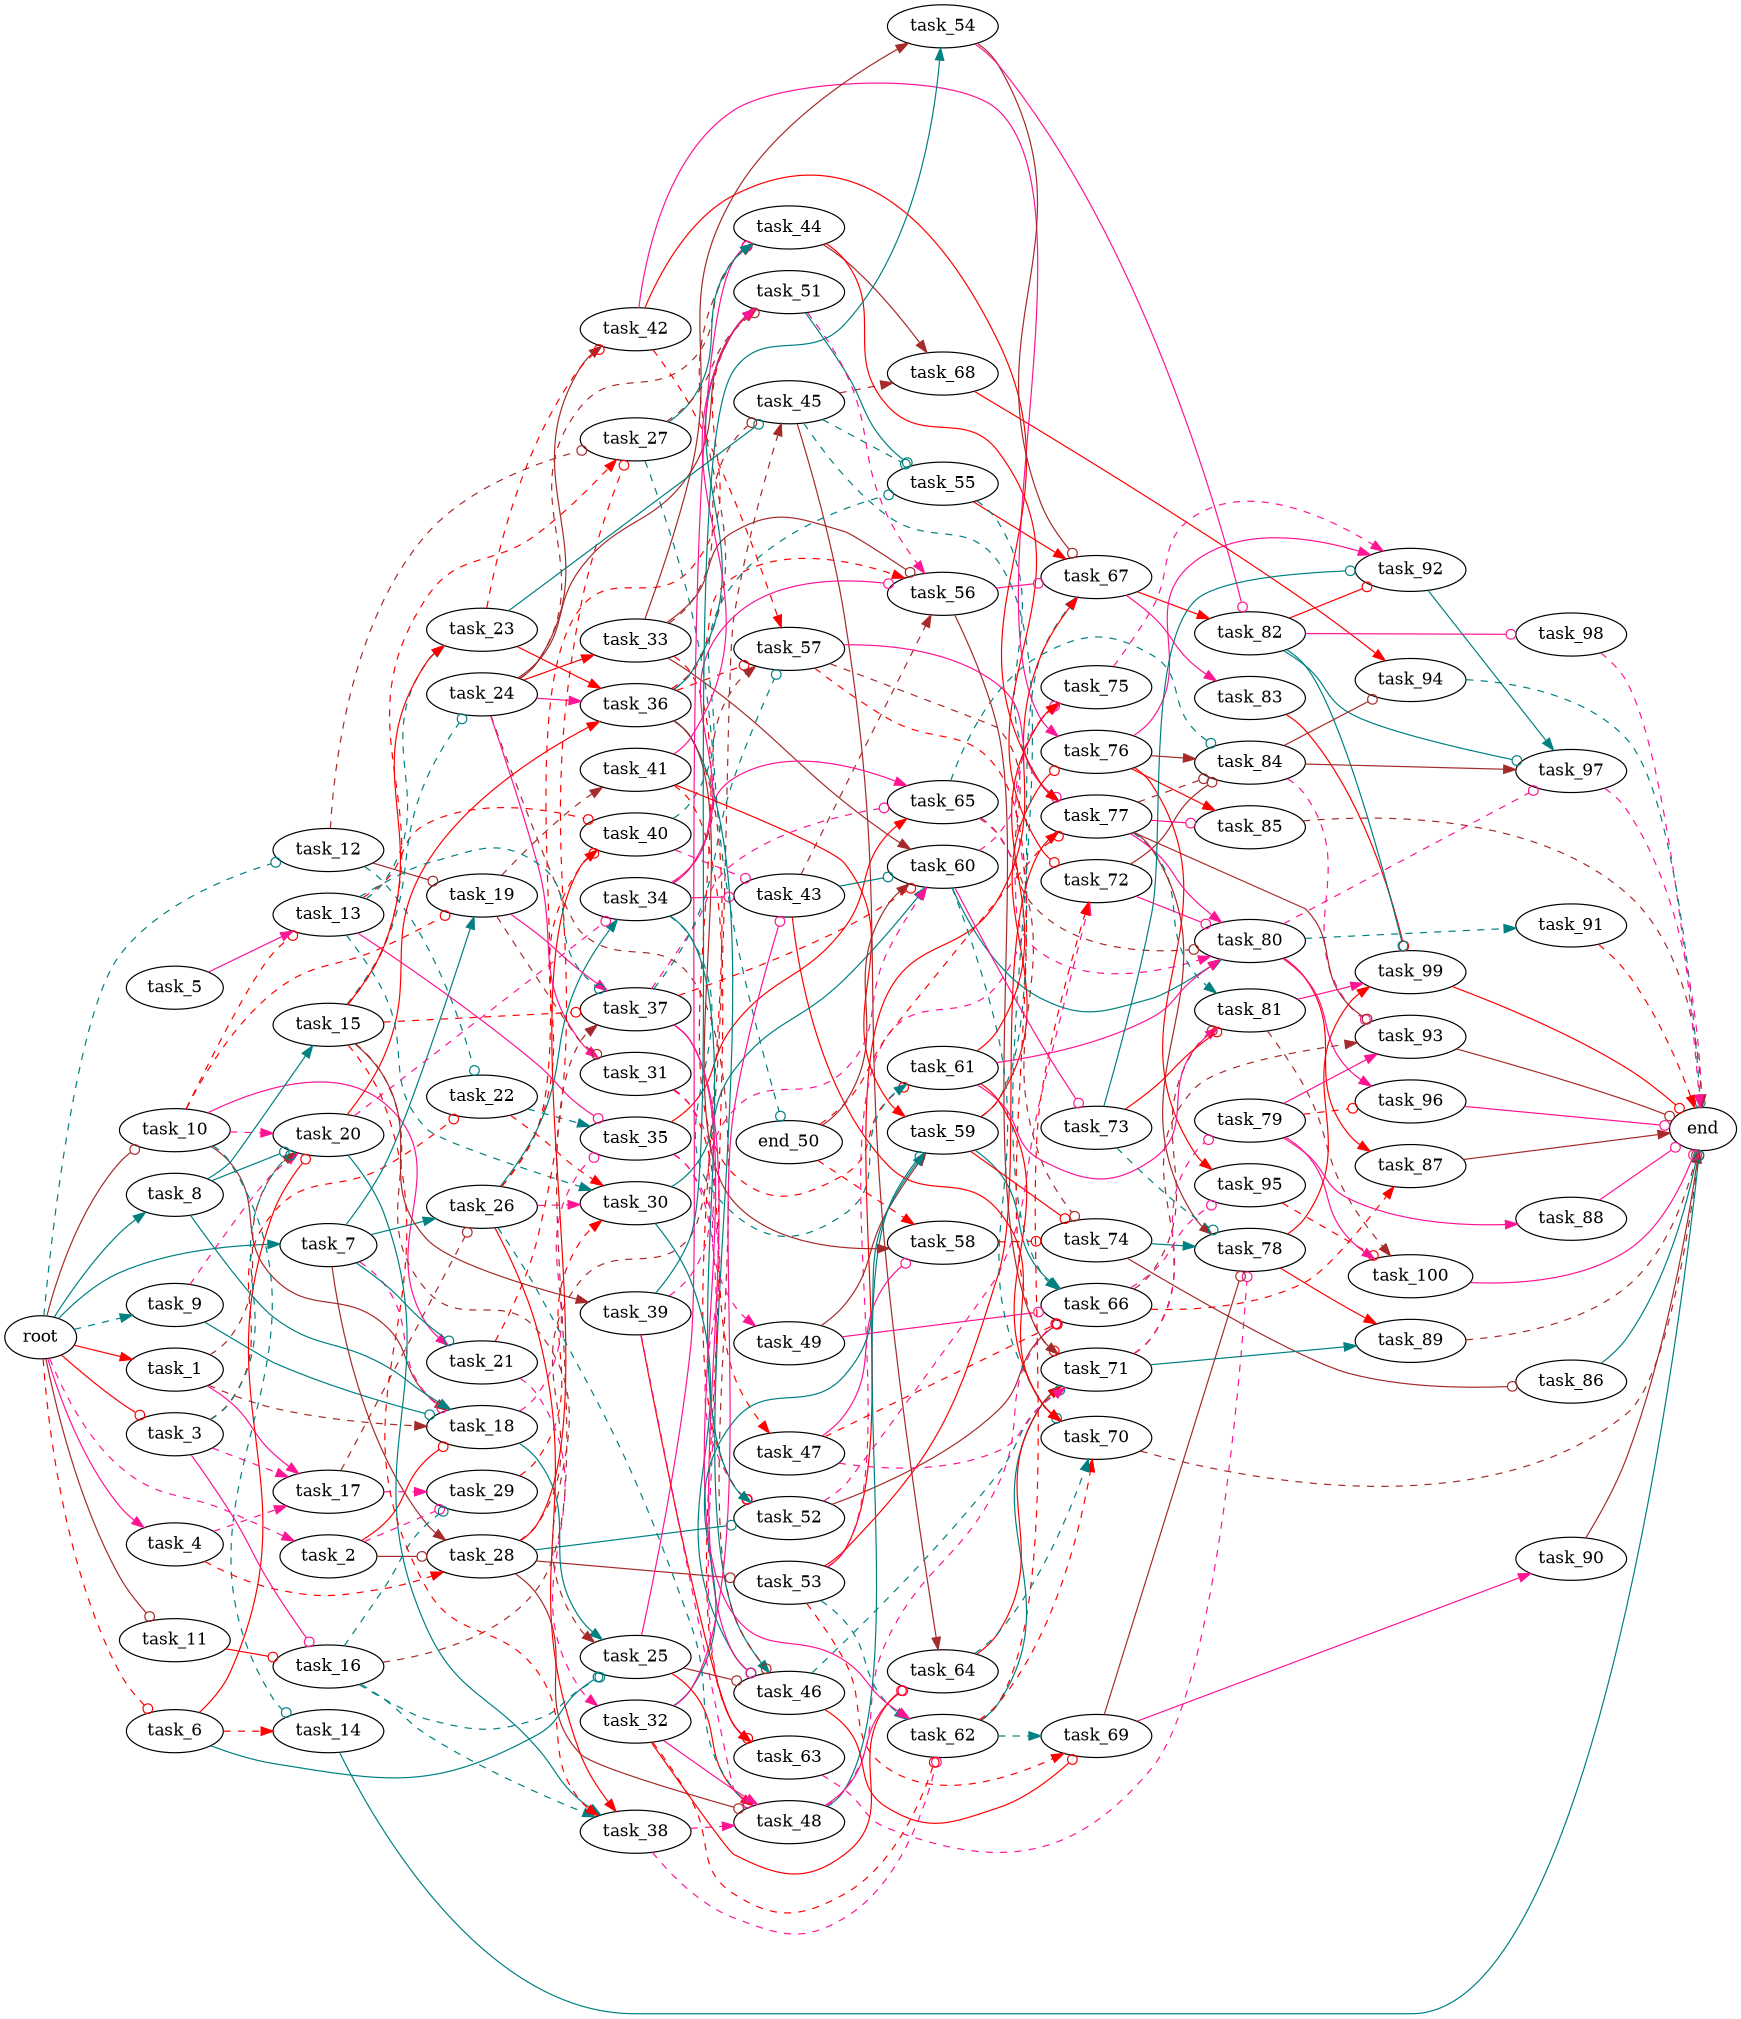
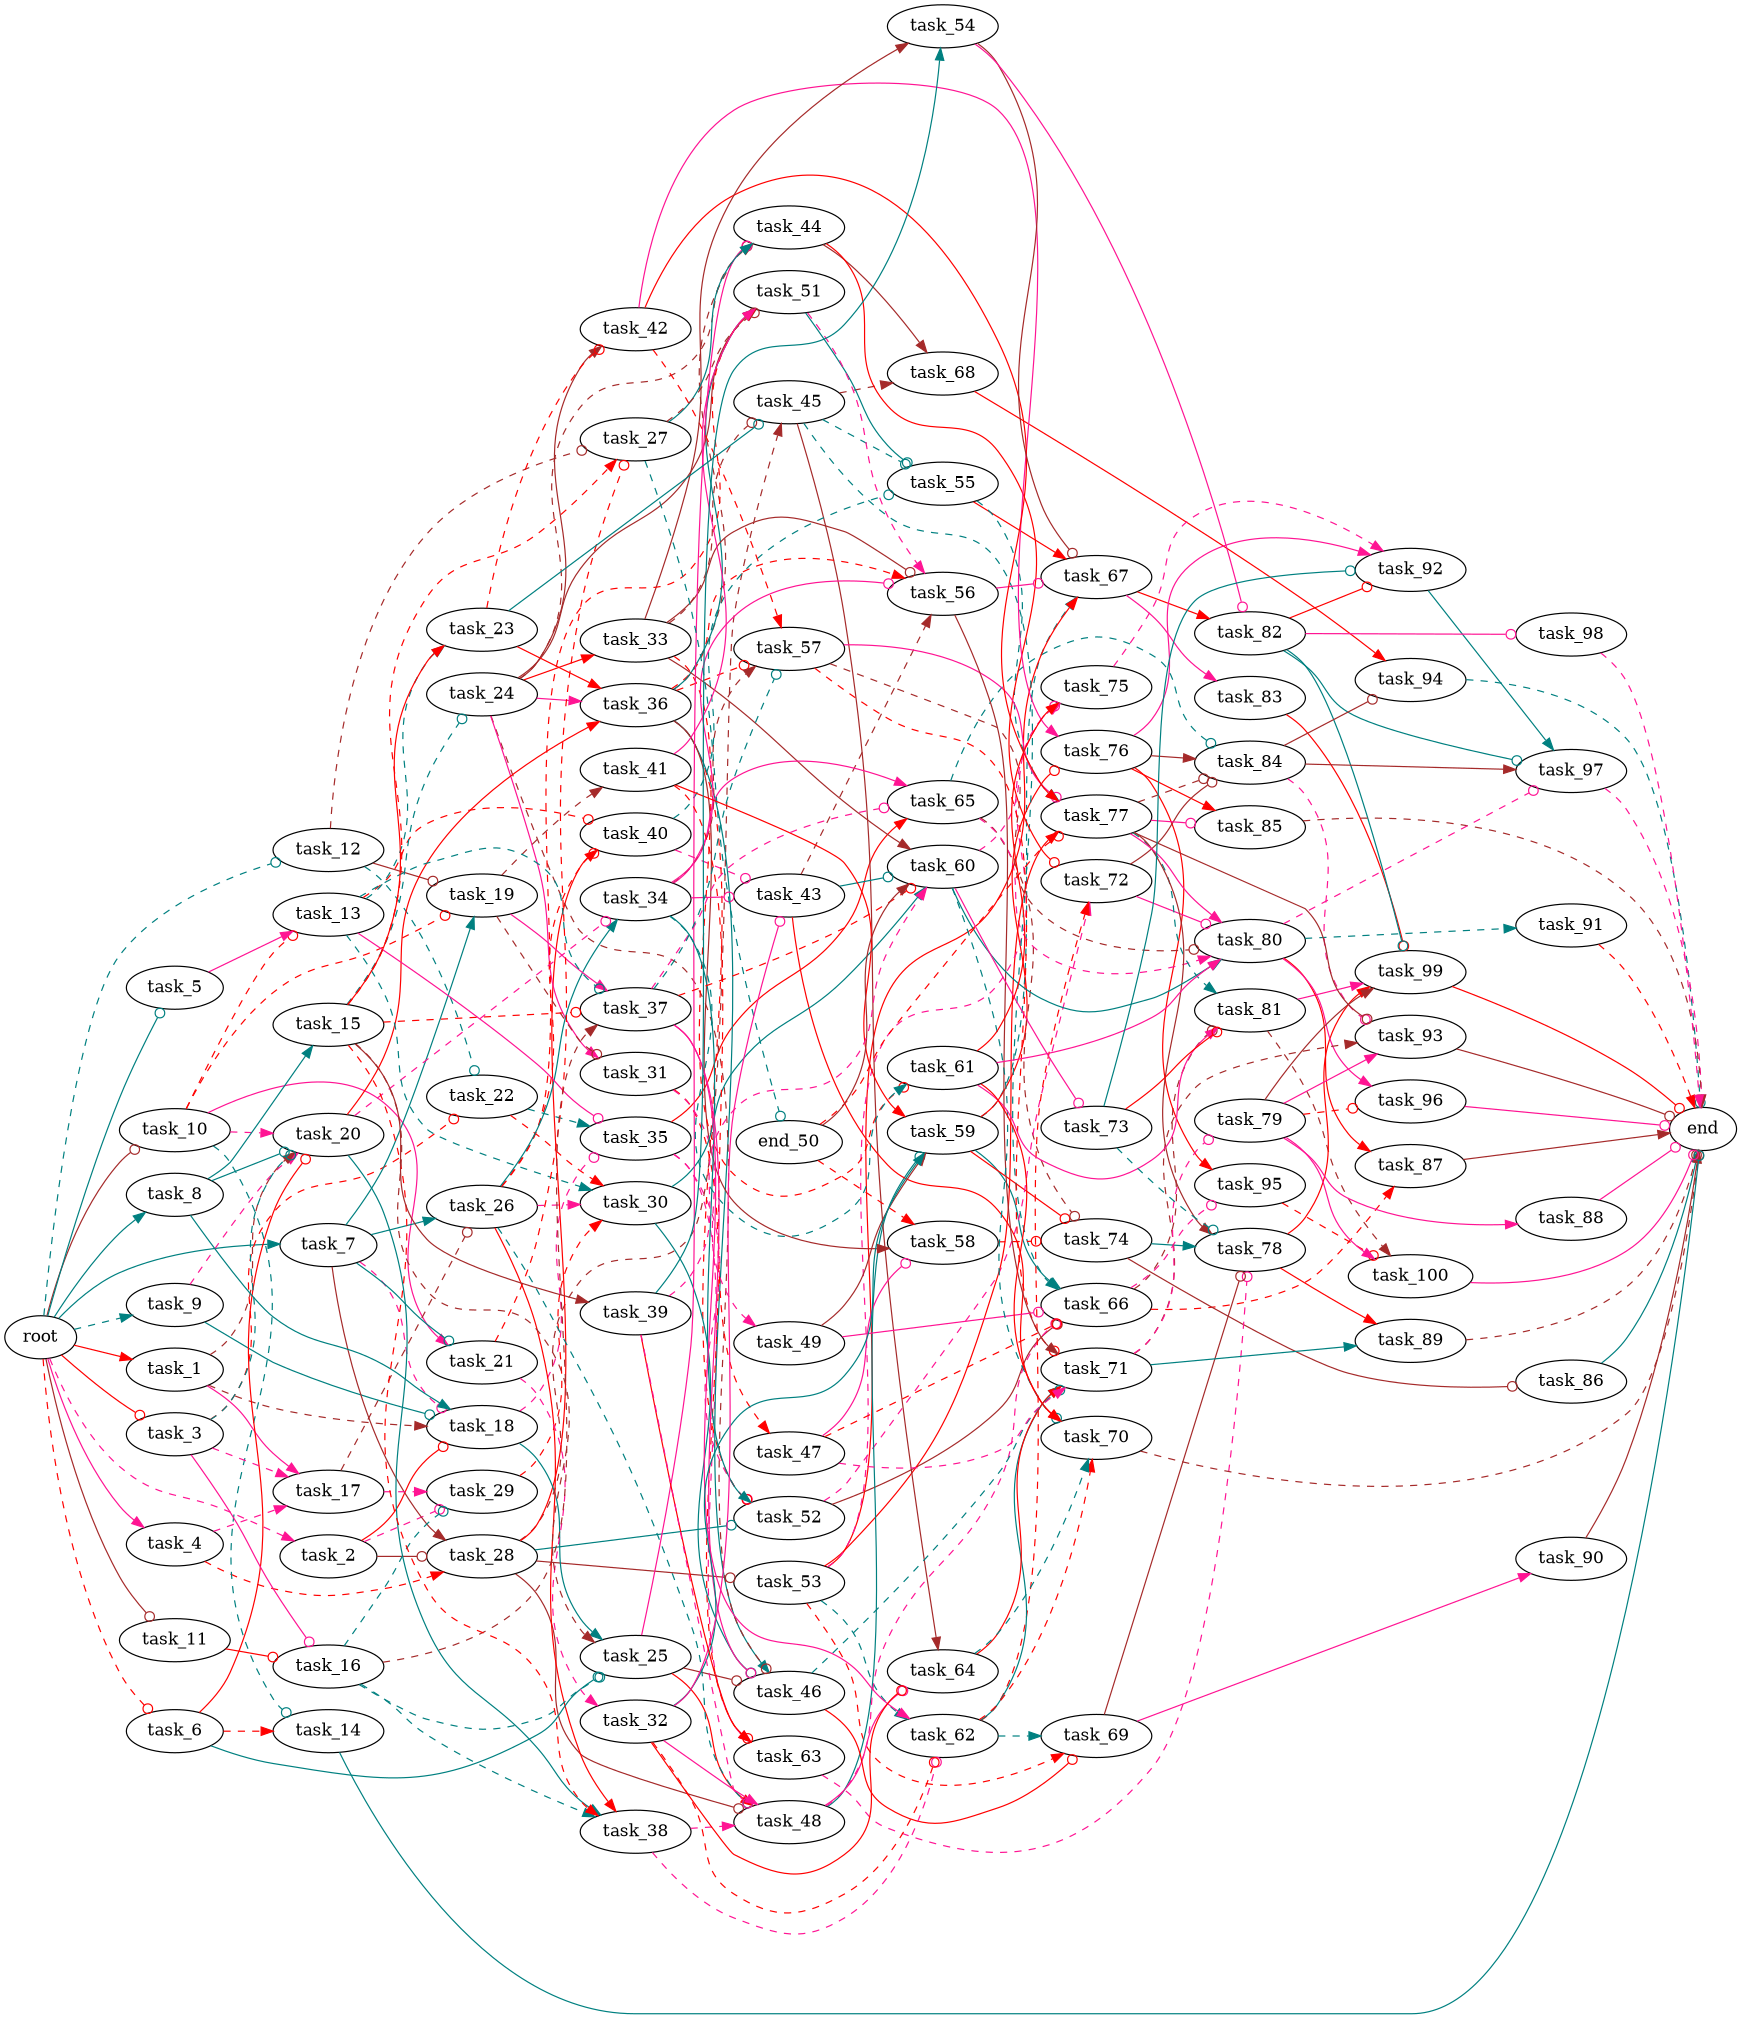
none -> (1309, 1043)
none -> (95, 1164)
(302, 1297) -> none
